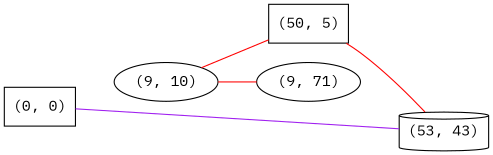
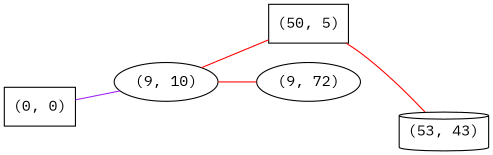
(309, 82) -> (309, 82)
(237, 119) -> (98, 95)
